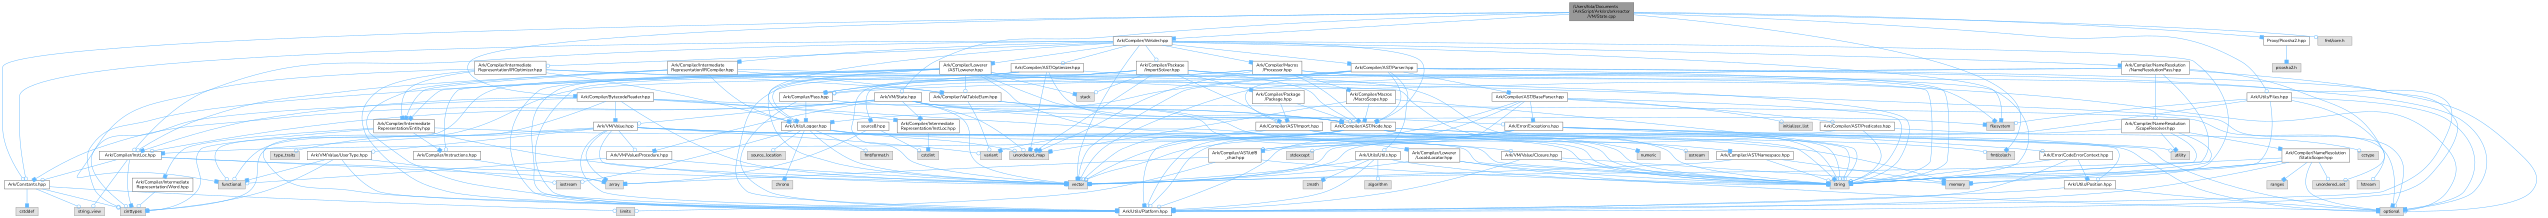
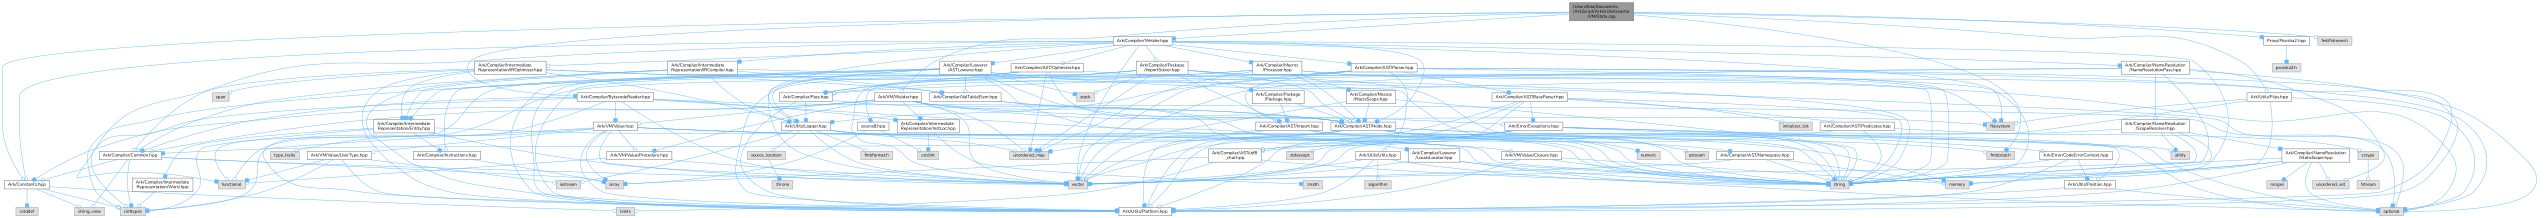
(2335, 41) -> (2335, 41)
(1401, 96) -> none
none -> (221, 97)
(898, 97) -> (898, 97)
(2356, 124) -> (2368, 168)
(1551, 142) -> (1551, 142)
(795, 153) -> (775, 171)
(130, 156) -> (130, 156)
(991, 156) -> none
(1723, 169) -> (1723, 169)
(1340, 173) -> (1111, 176)
